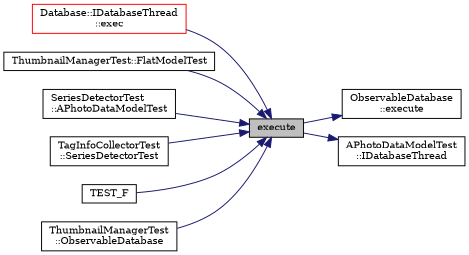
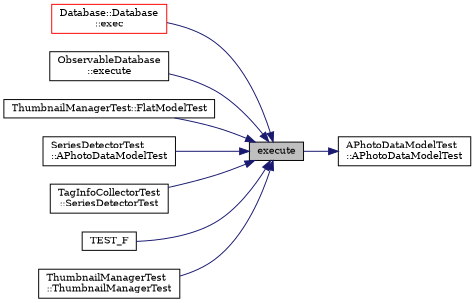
(109, 19) -> (109, 19)
(318, 120) -> (222, 95)
(402, 151) -> (405, 151)
(109, 236) -> (109, 284)
